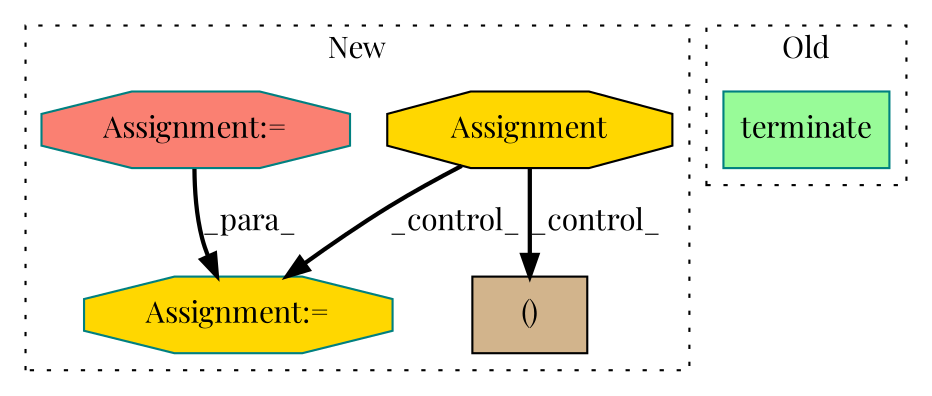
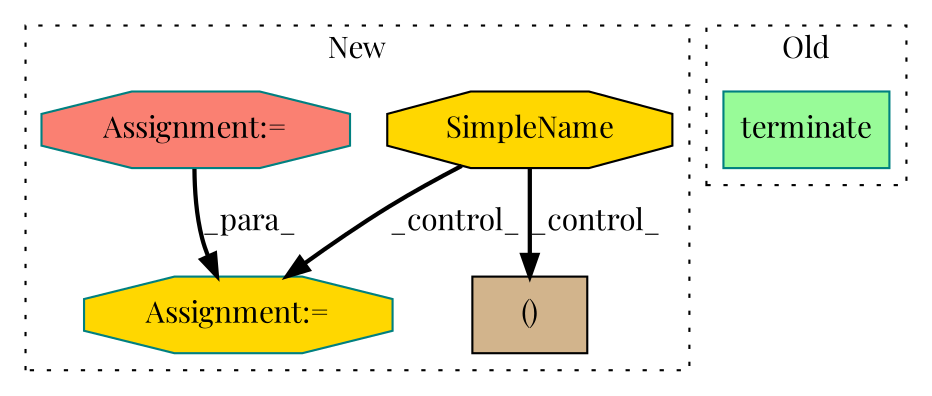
(530, 130) -> (530, 130)
